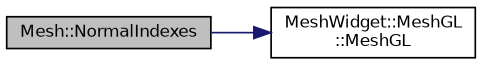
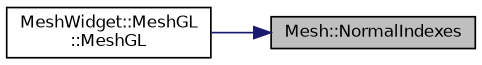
(232, 33) -> (232, 33)
